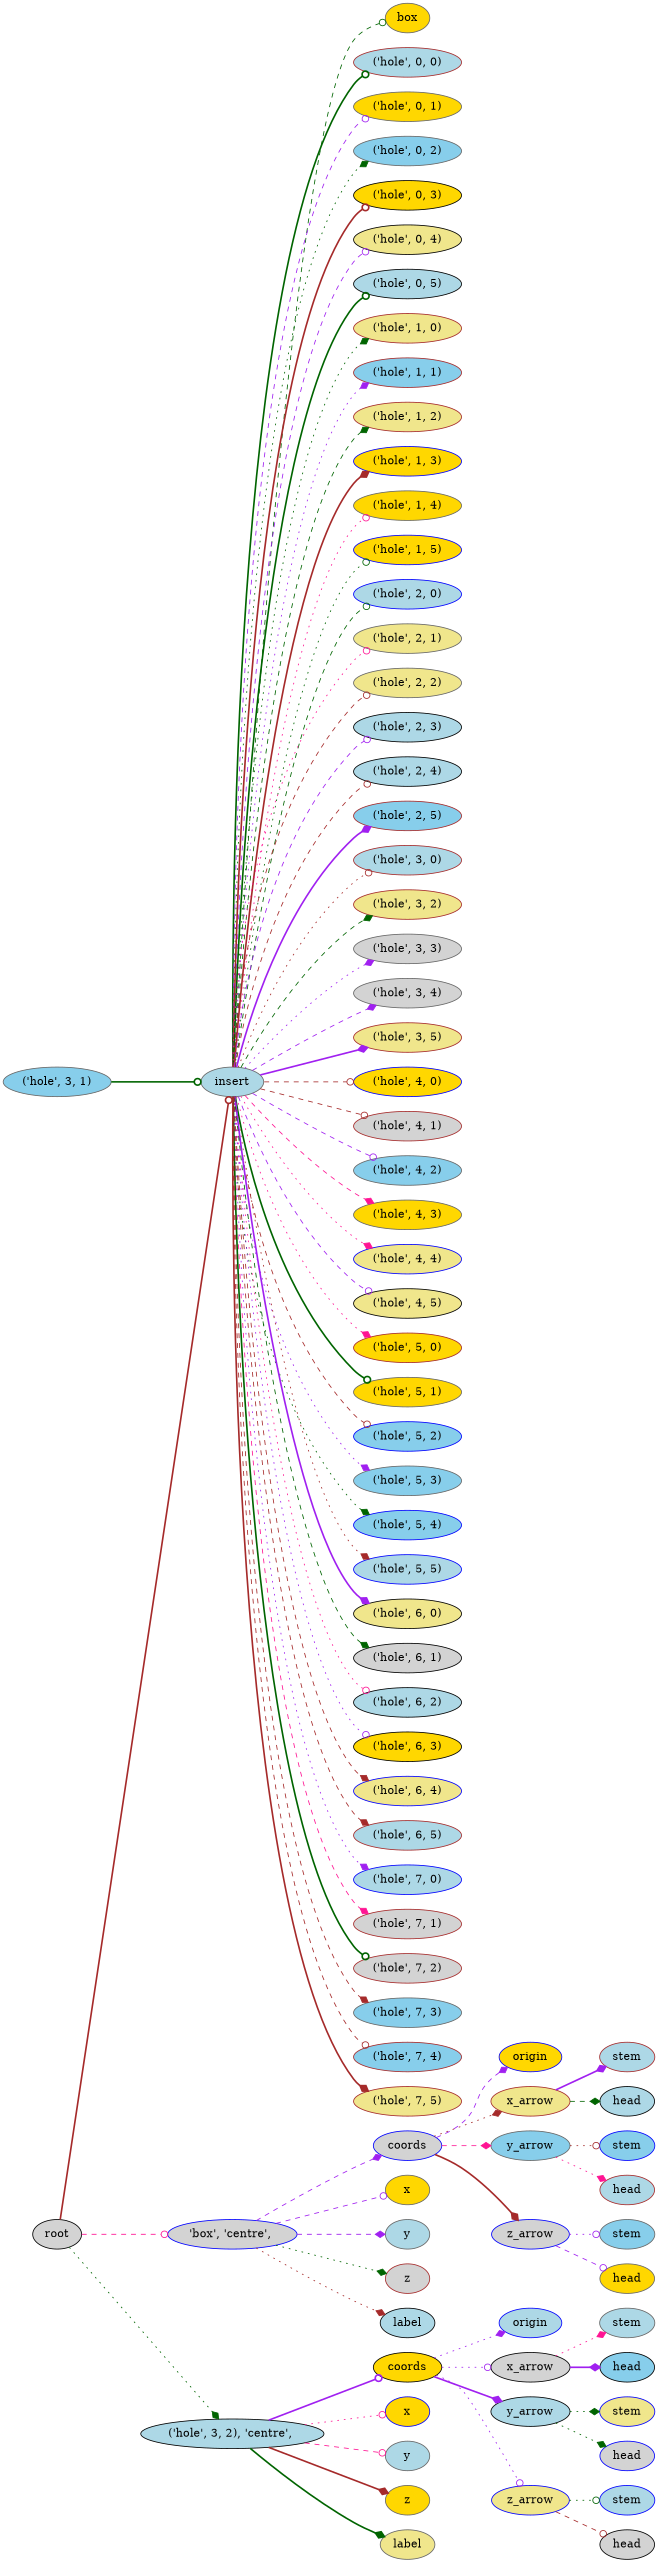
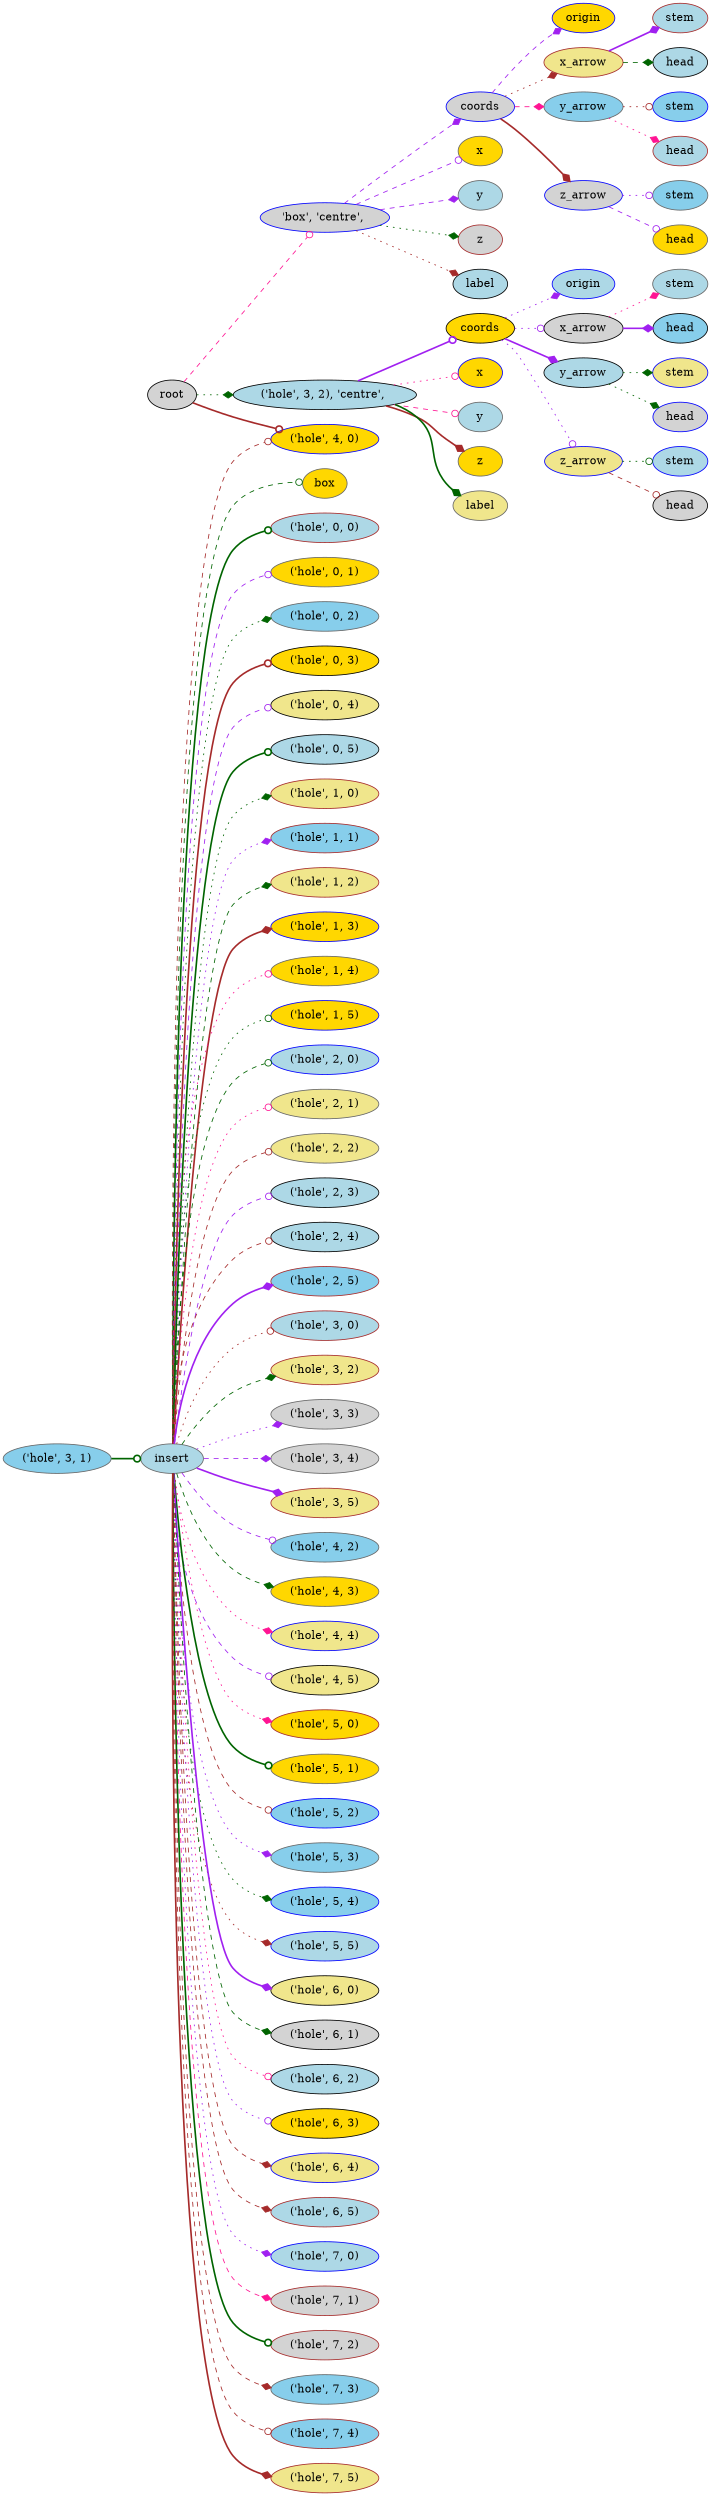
(408, 1126) -> none
(301, 1152) -> (207, 1540)
(144, 1662) -> (234, 417)
